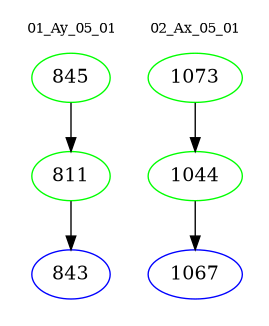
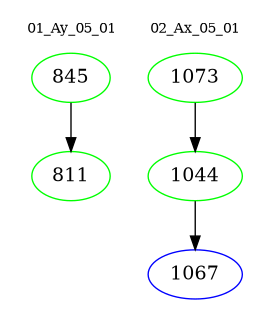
(71, 274) -> none
